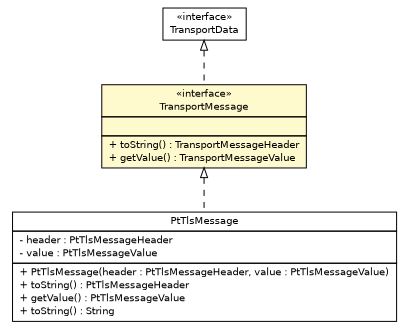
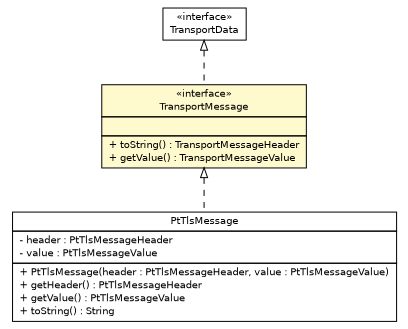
(104, 285) -> (111, 285)
